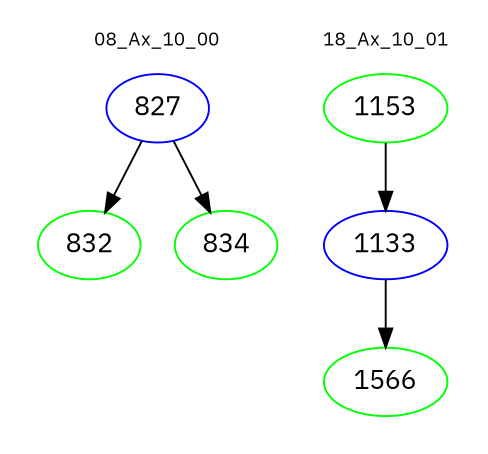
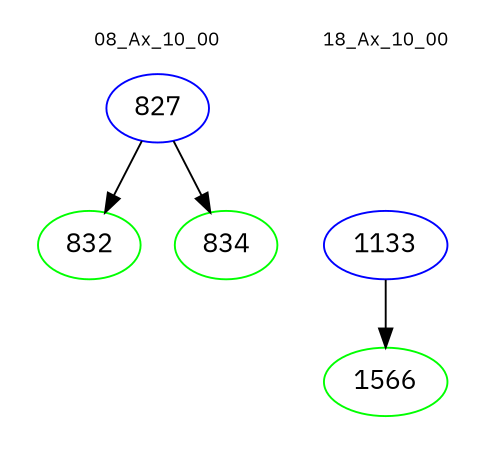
(387, 41) -> (387, 41)
(386, 108) -> none
